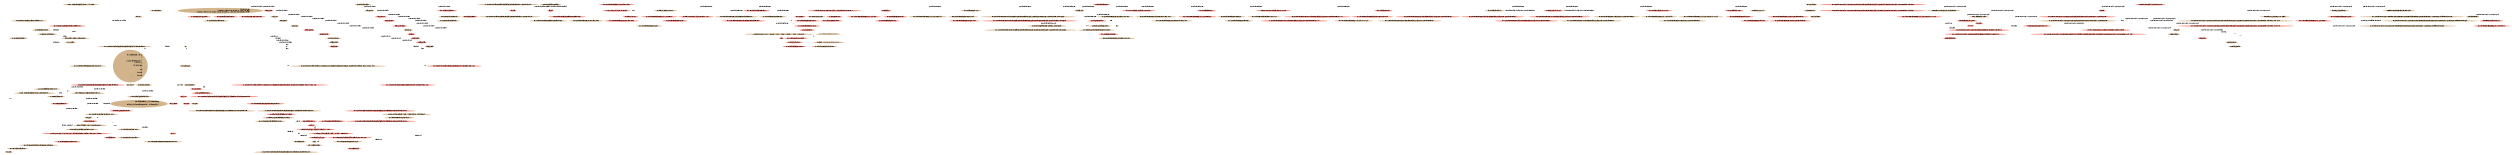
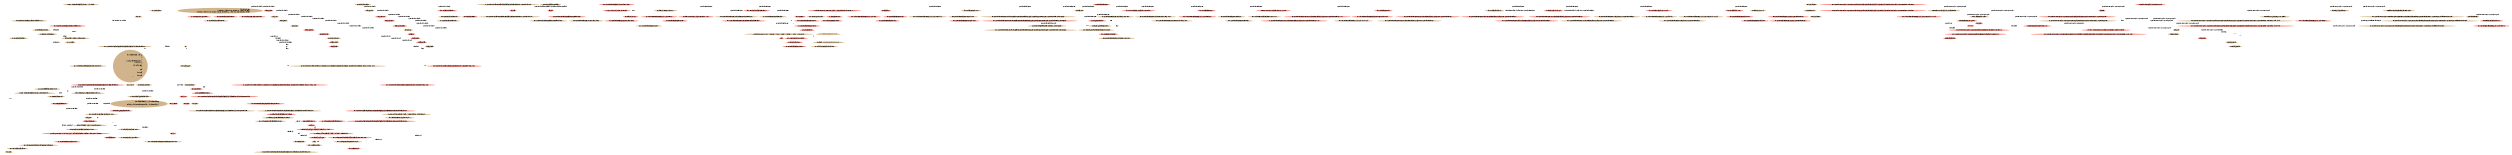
(2341, 17) -> none
